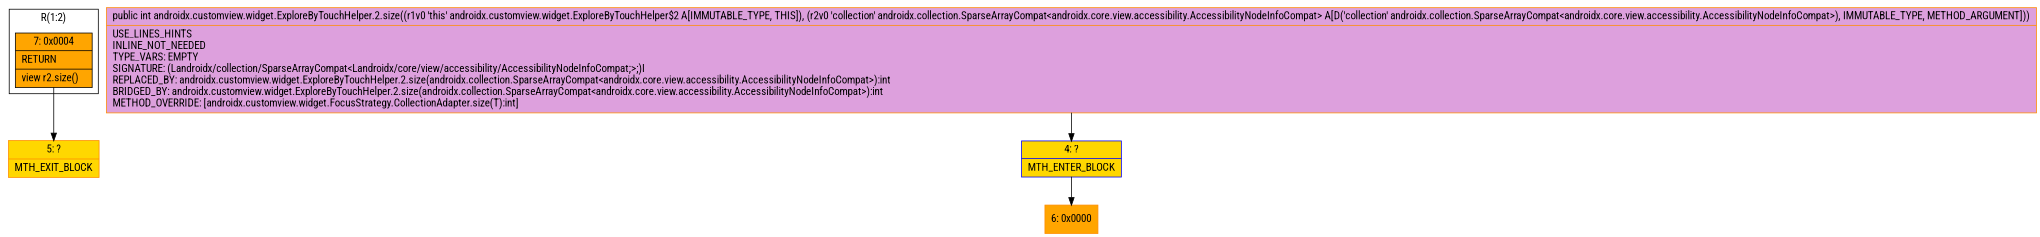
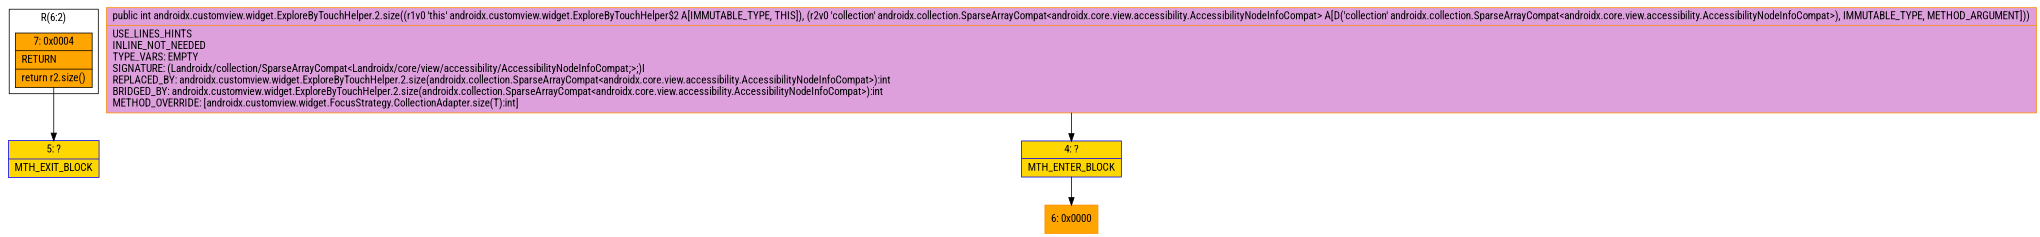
(54, 18) -> (54, 18)
(50, 78) -> (54, 78)
(54, 159) -> (54, 159)
